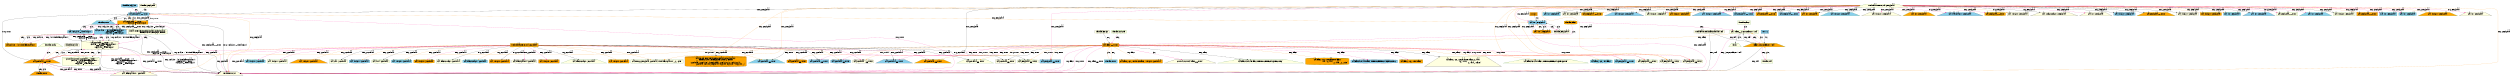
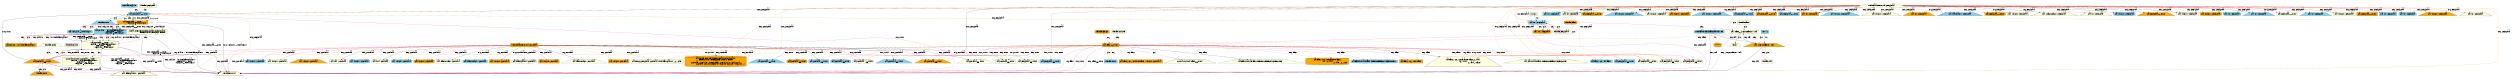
(129, 6) -> (129, 6)
(1534, 14) -> (1534, 14)
(1102, 32) -> (1102, 32)
(1709, 32) -> (1709, 32)
none -> (1718, 45)
(1764, 45) -> (1764, 45)
(1546, 61) -> (1546, 61)
